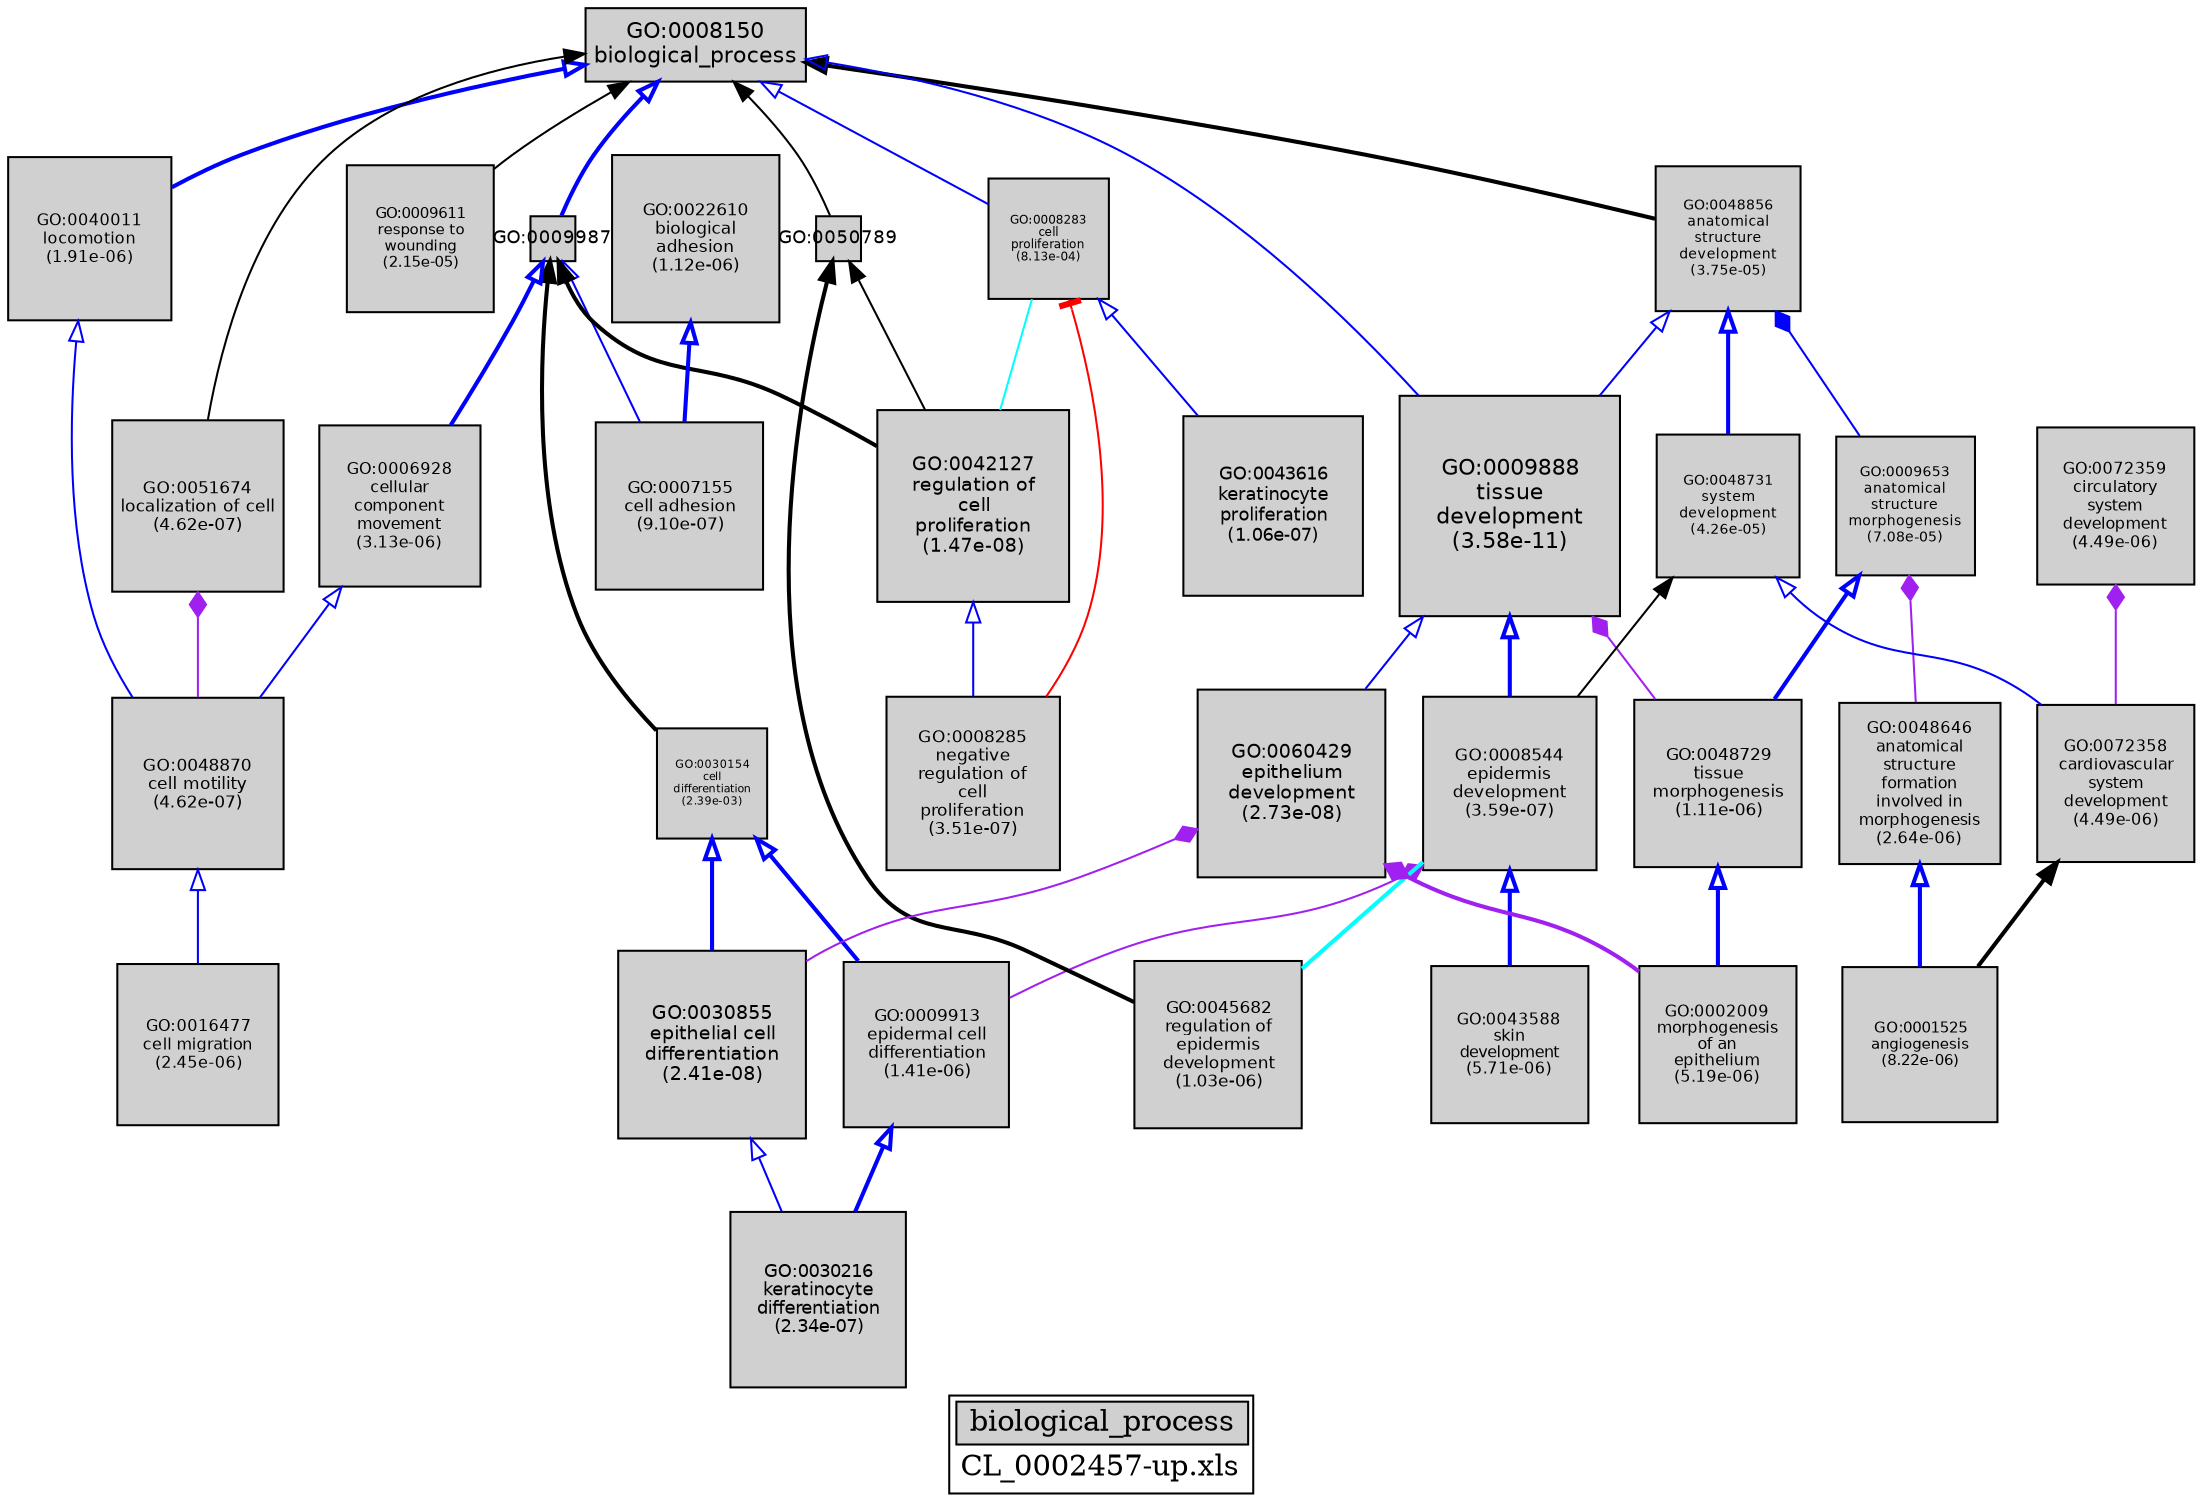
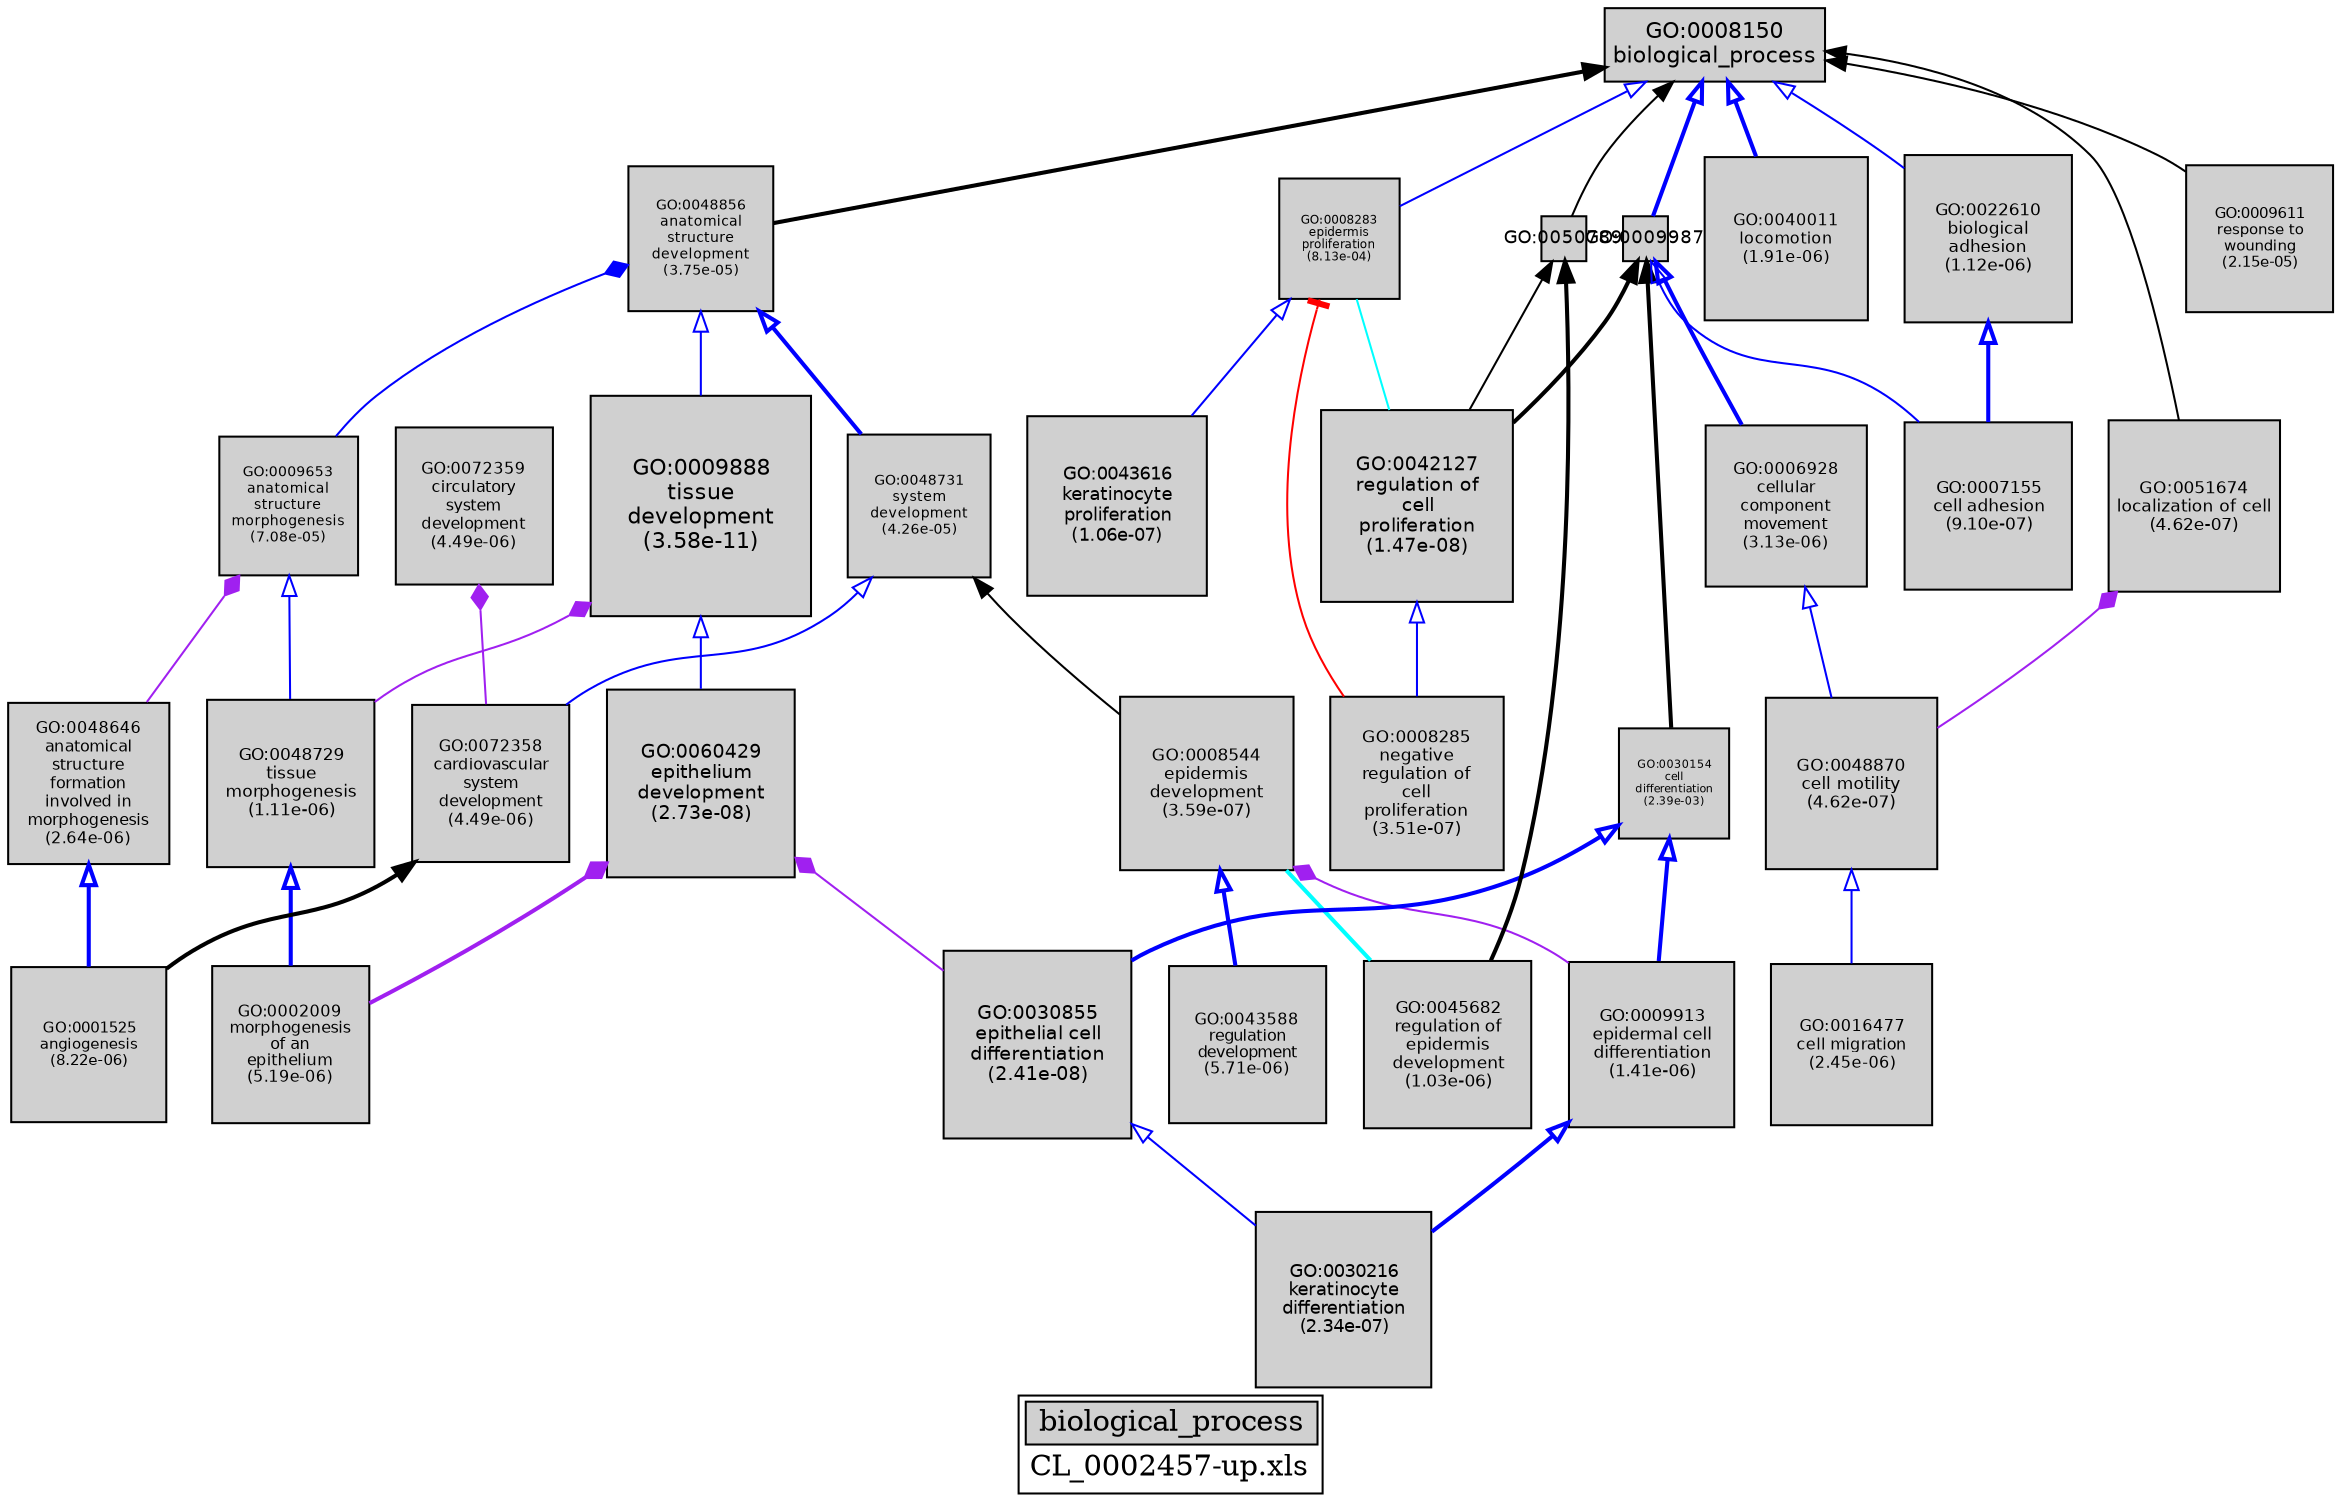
(1155, 171) -> (1849, 129)
(1049, 232) -> (1339, 232)
(77, 525) -> none
(1811, 646) -> (290, 648)
(1510, 667) -> none
(1510, 1036) -> (1248, 1036)
